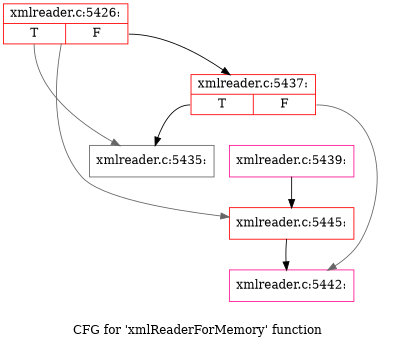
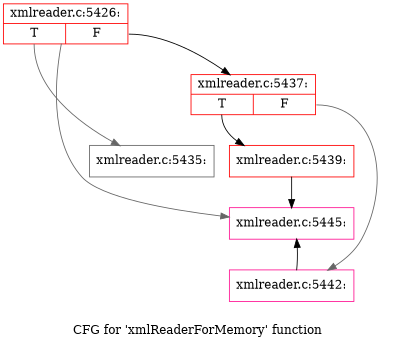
(169, 116) -> (226, 130)
(292, 161) -> (292, 161)
(292, 223) -> (292, 223)
(286, 250) -> (297, 259)
